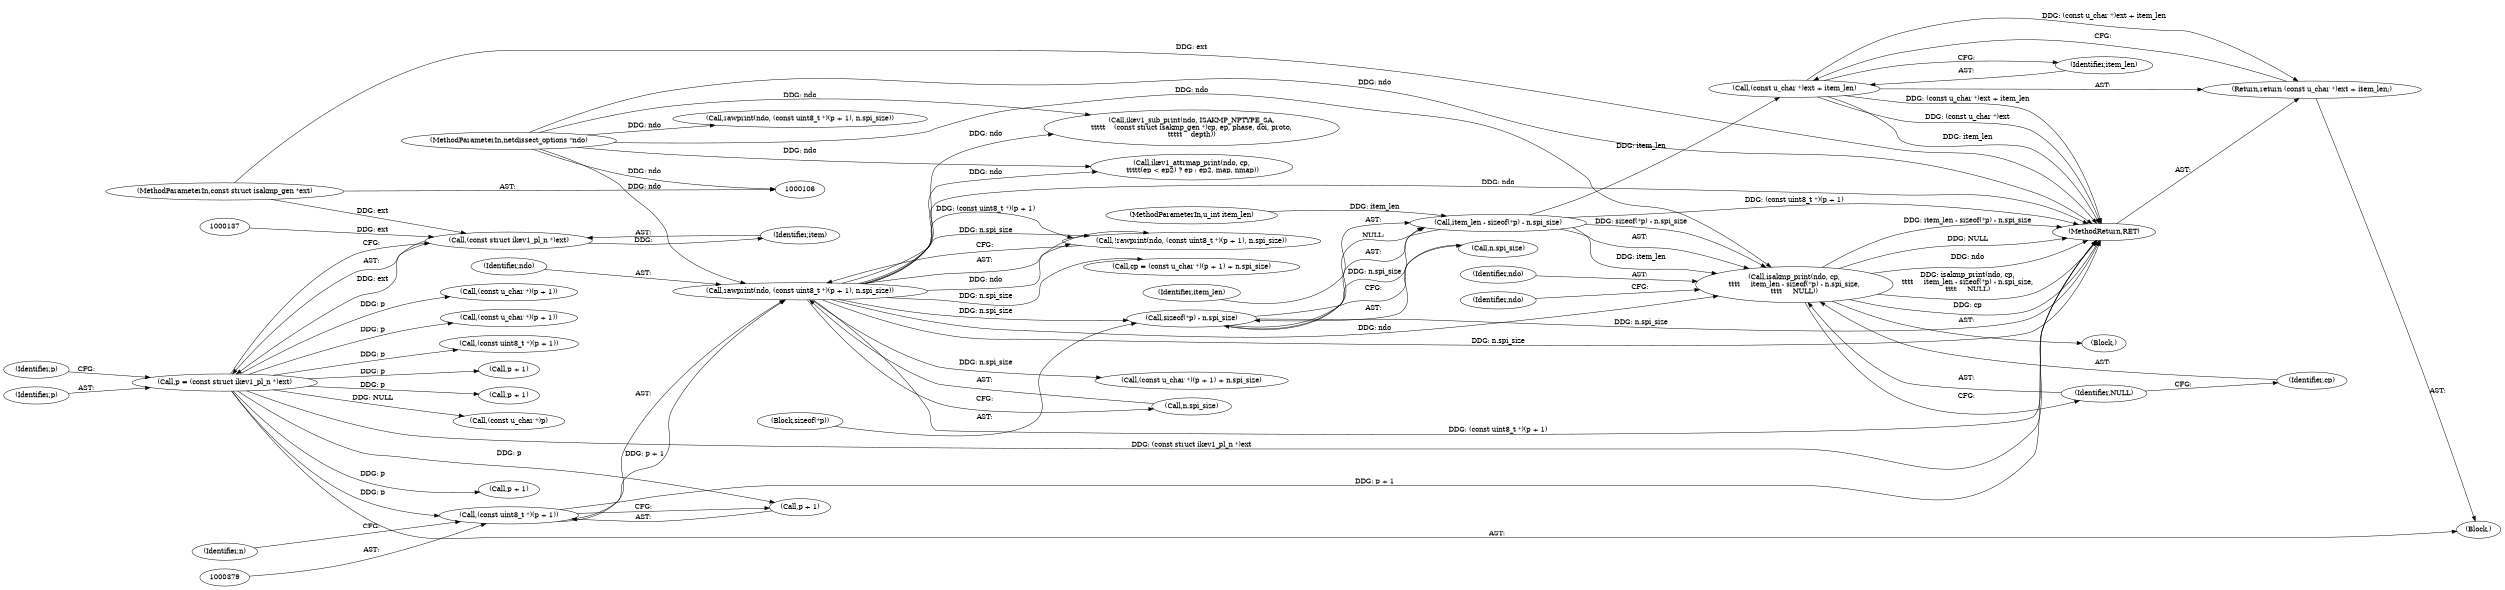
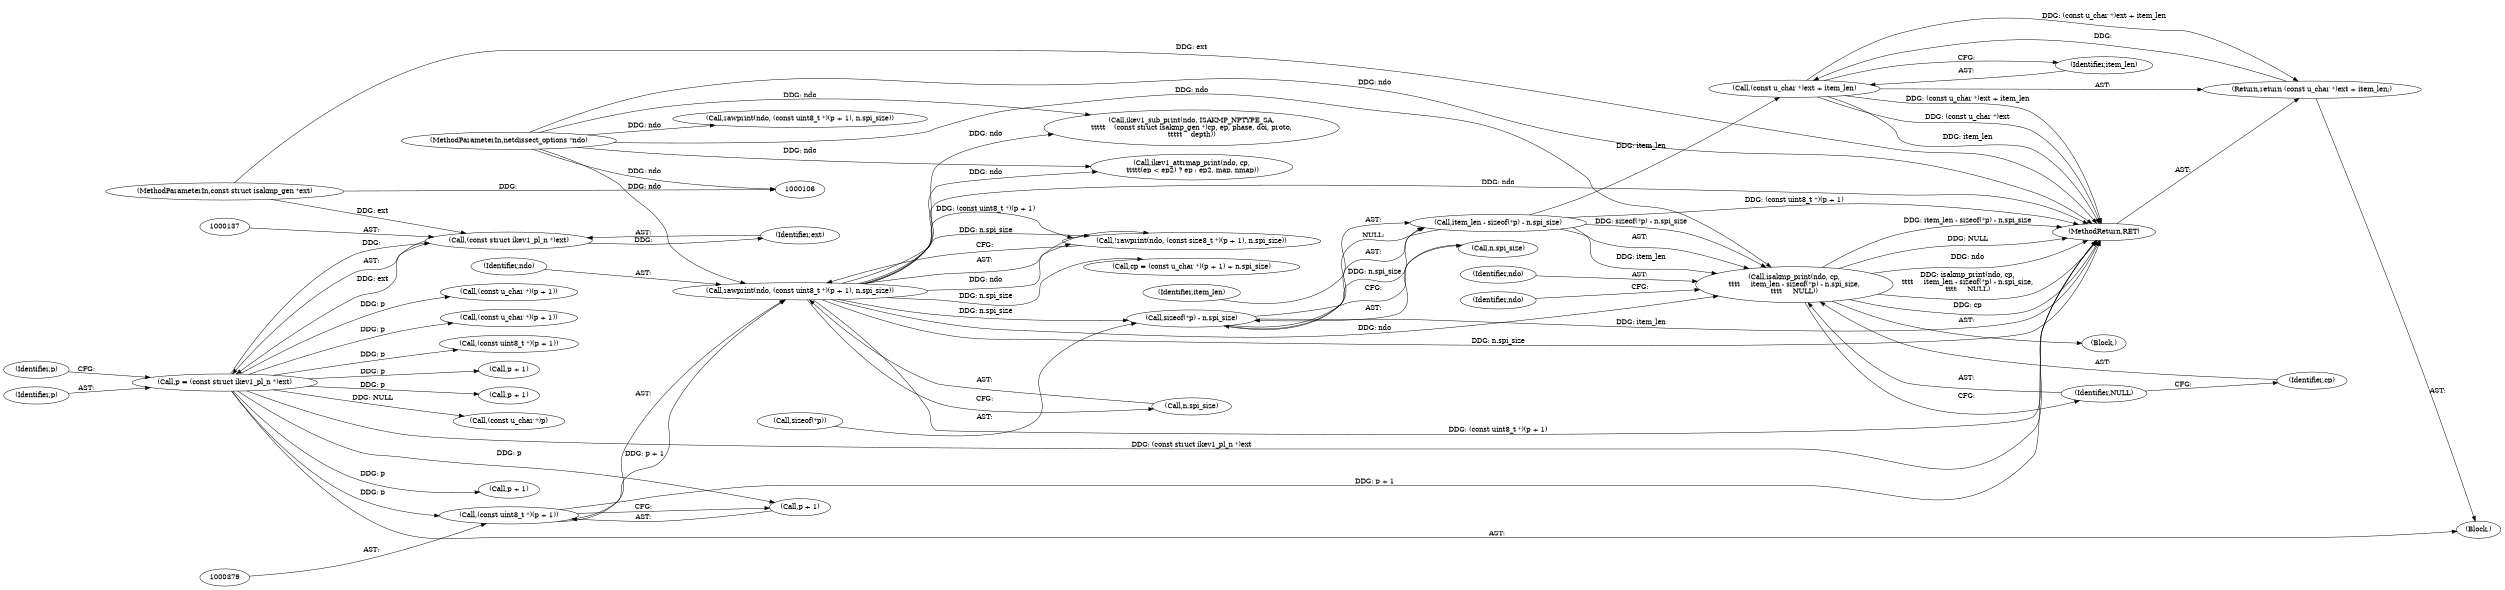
(2104, 36) -> (2104, 36)
(509, 187) -> (509, 187)
(1192, 215) -> none
(373, 230) -> (373, 230)
(800, 235) -> (800, 235)
(1192, 241) -> (1192, 241)
(373, 243) -> (373, 243)
(1641, 323) -> (1641, 323)
(1192, 381) -> none
(800, 421) -> (800, 421)
(225, 552) -> none
